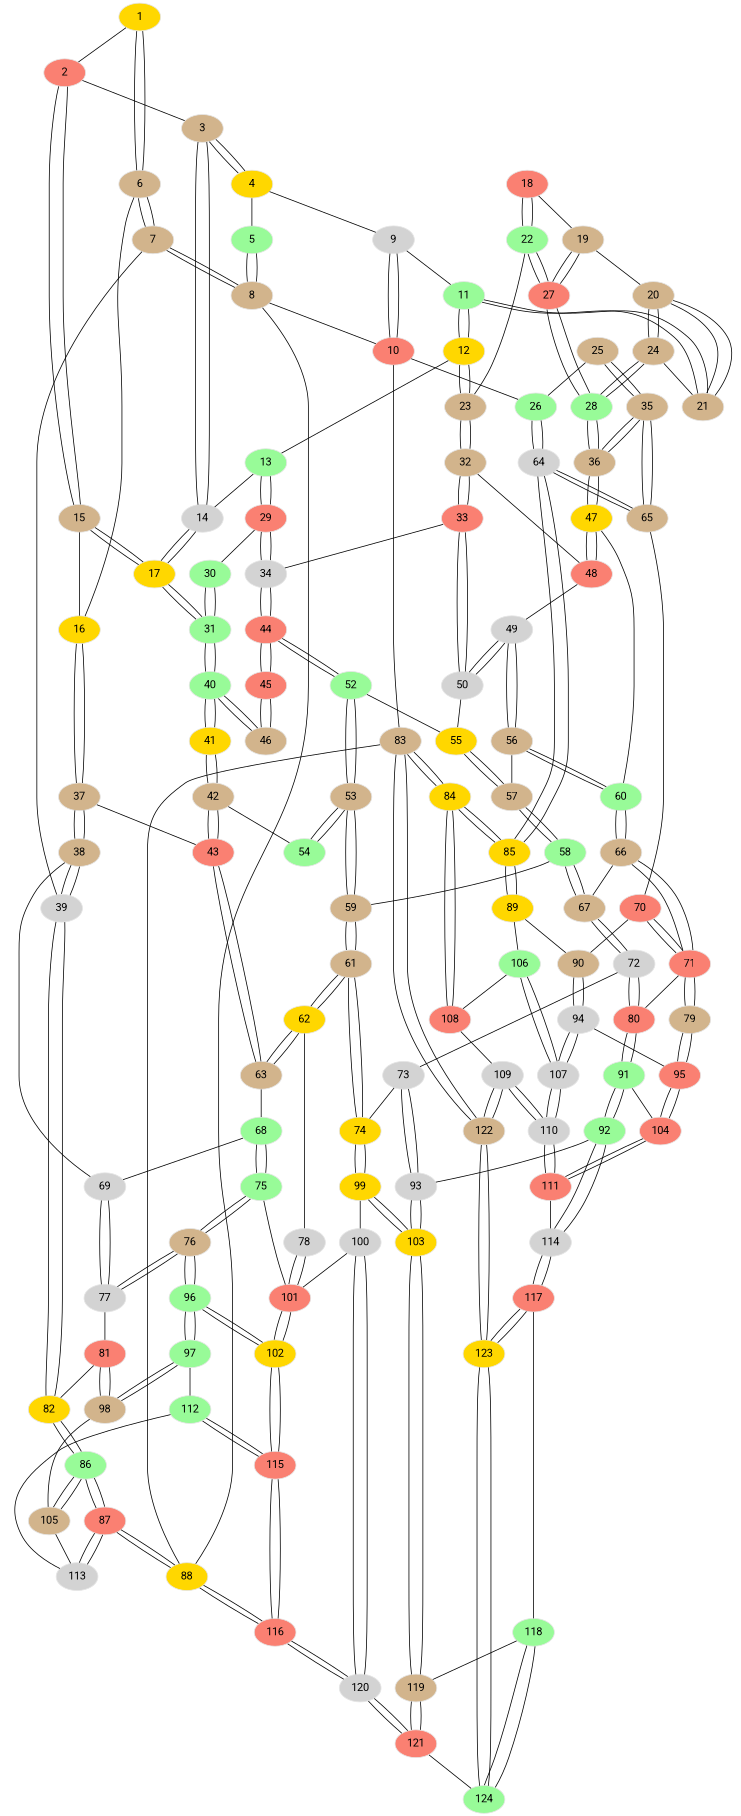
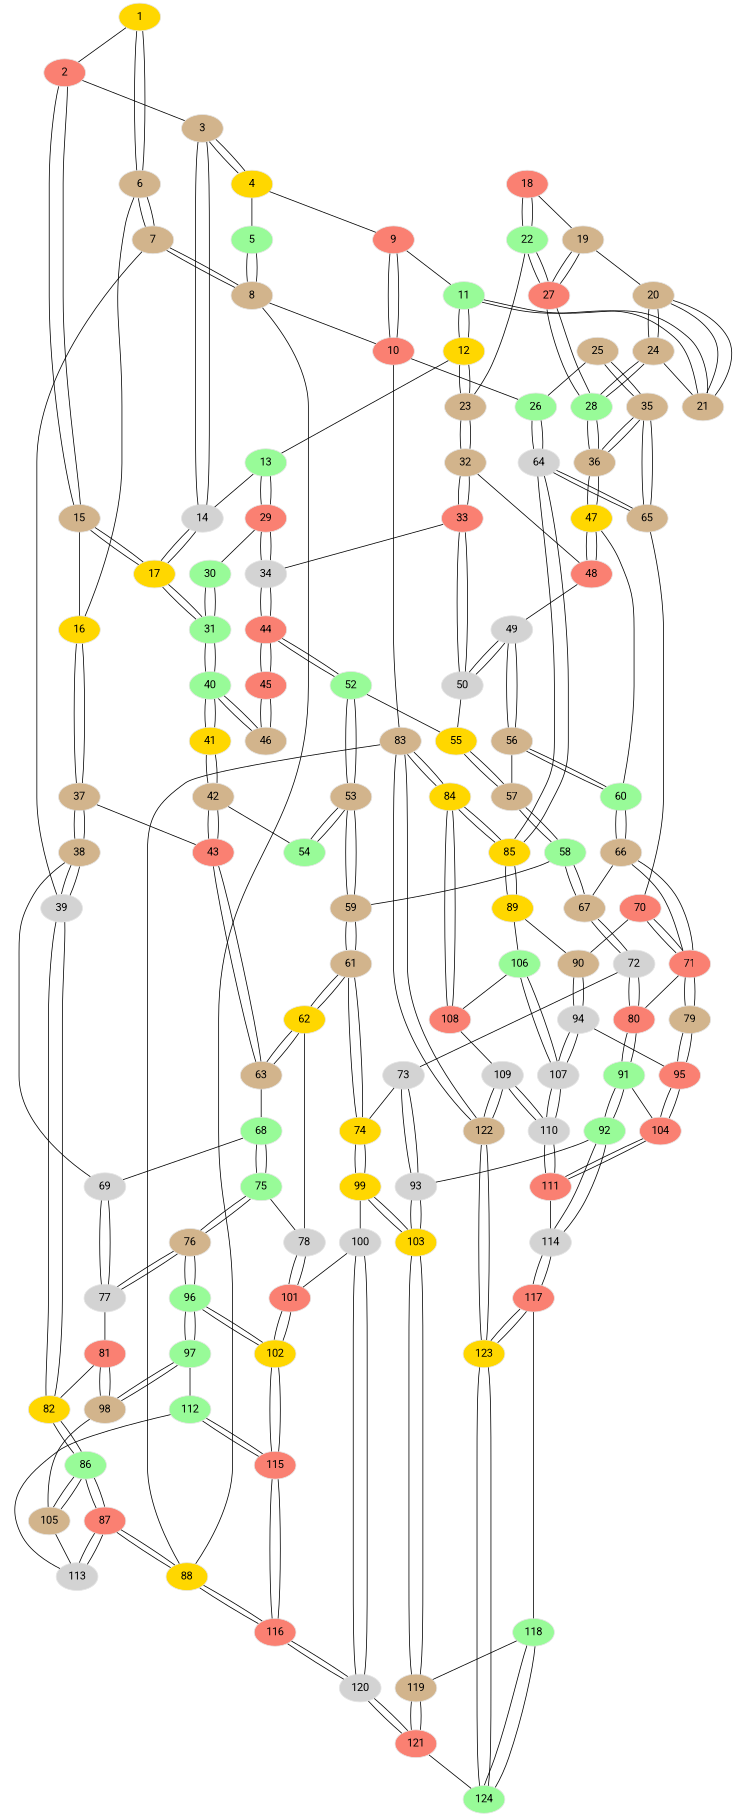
(393, 240) -> (393, 240)
(273, 1243) -> (283, 1215)
